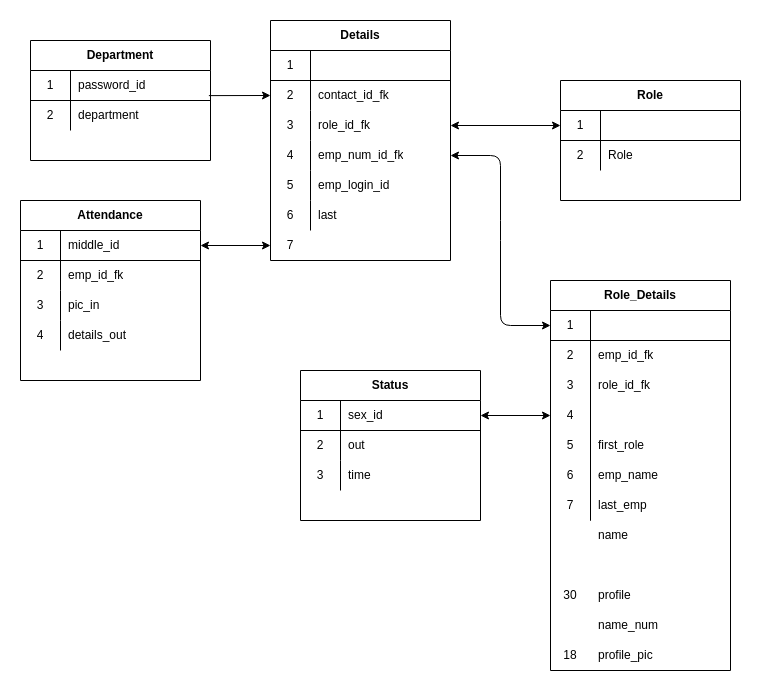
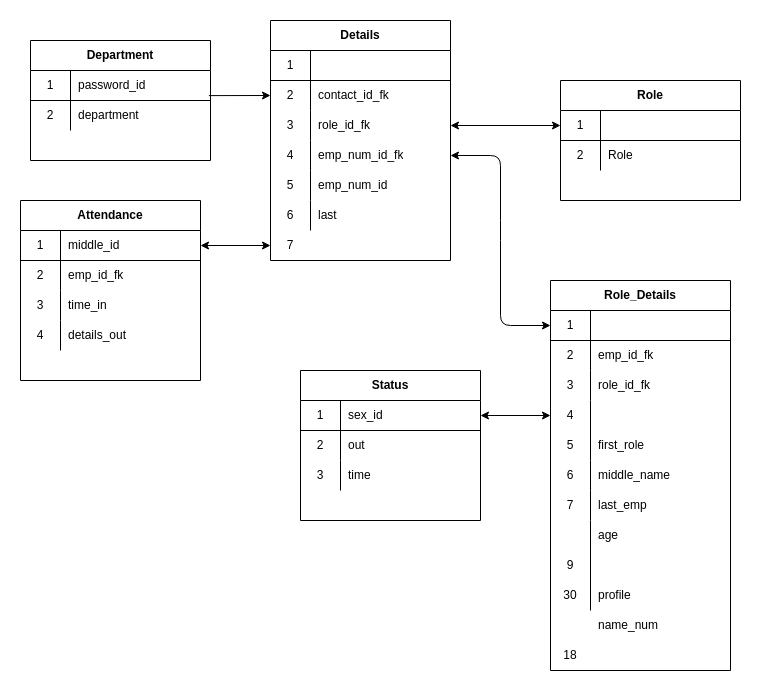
(354, 186) -> (351, 186)
(86, 306) -> (89, 306)
(625, 476) -> (632, 476)
(612, 536) -> (609, 536)
none -> (571, 566)
(661, 656) -> none
